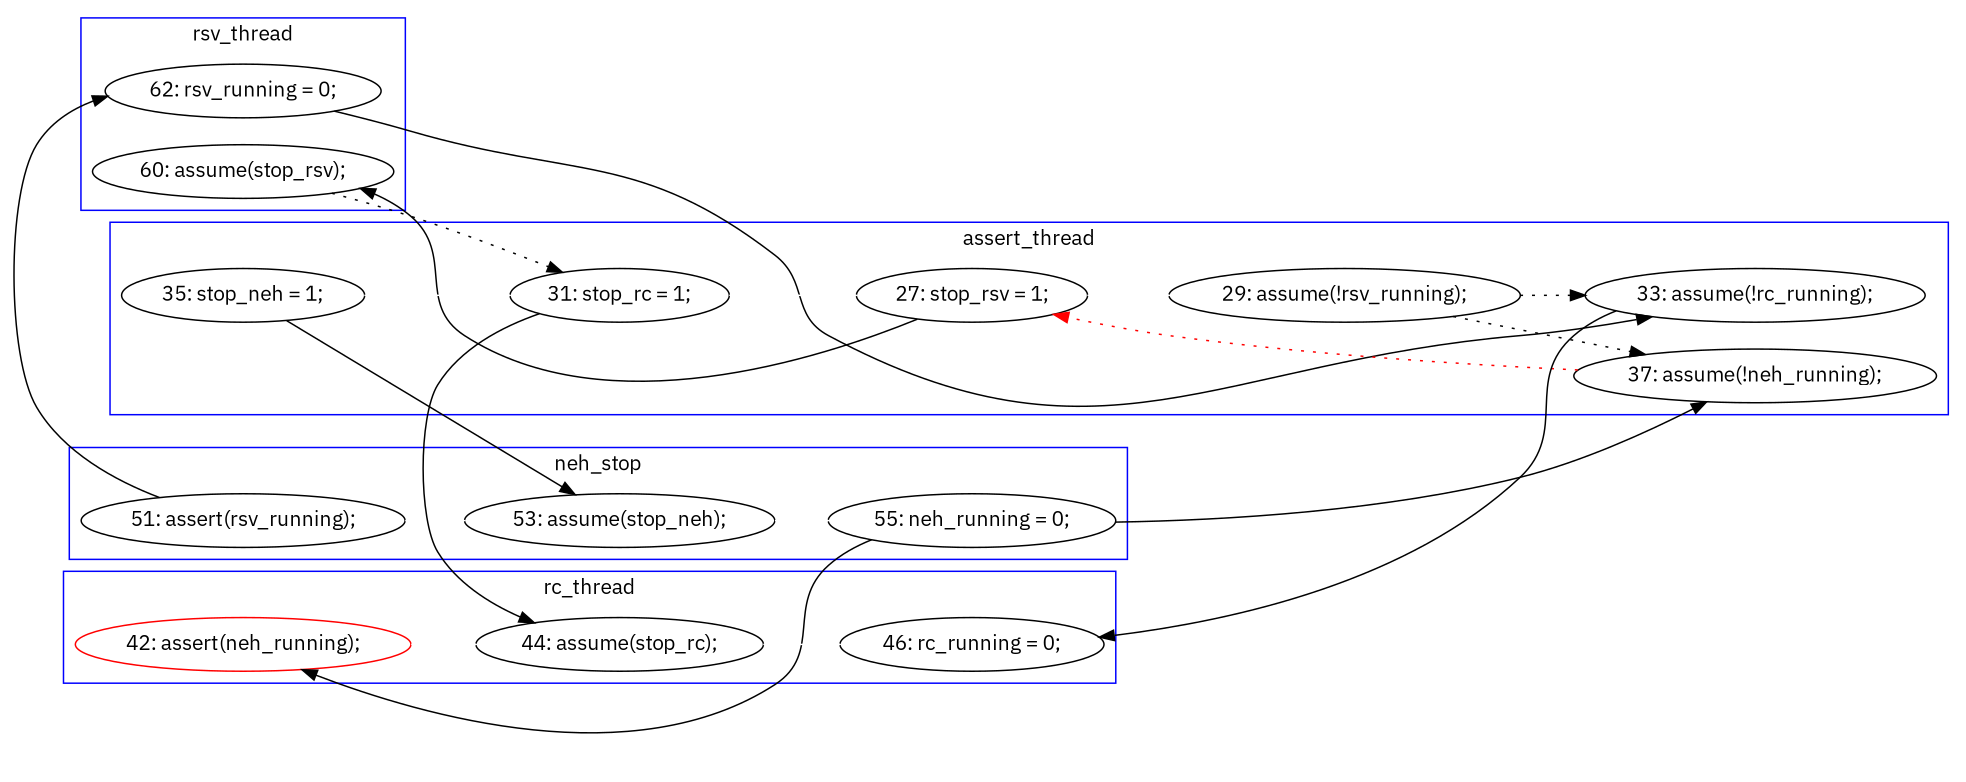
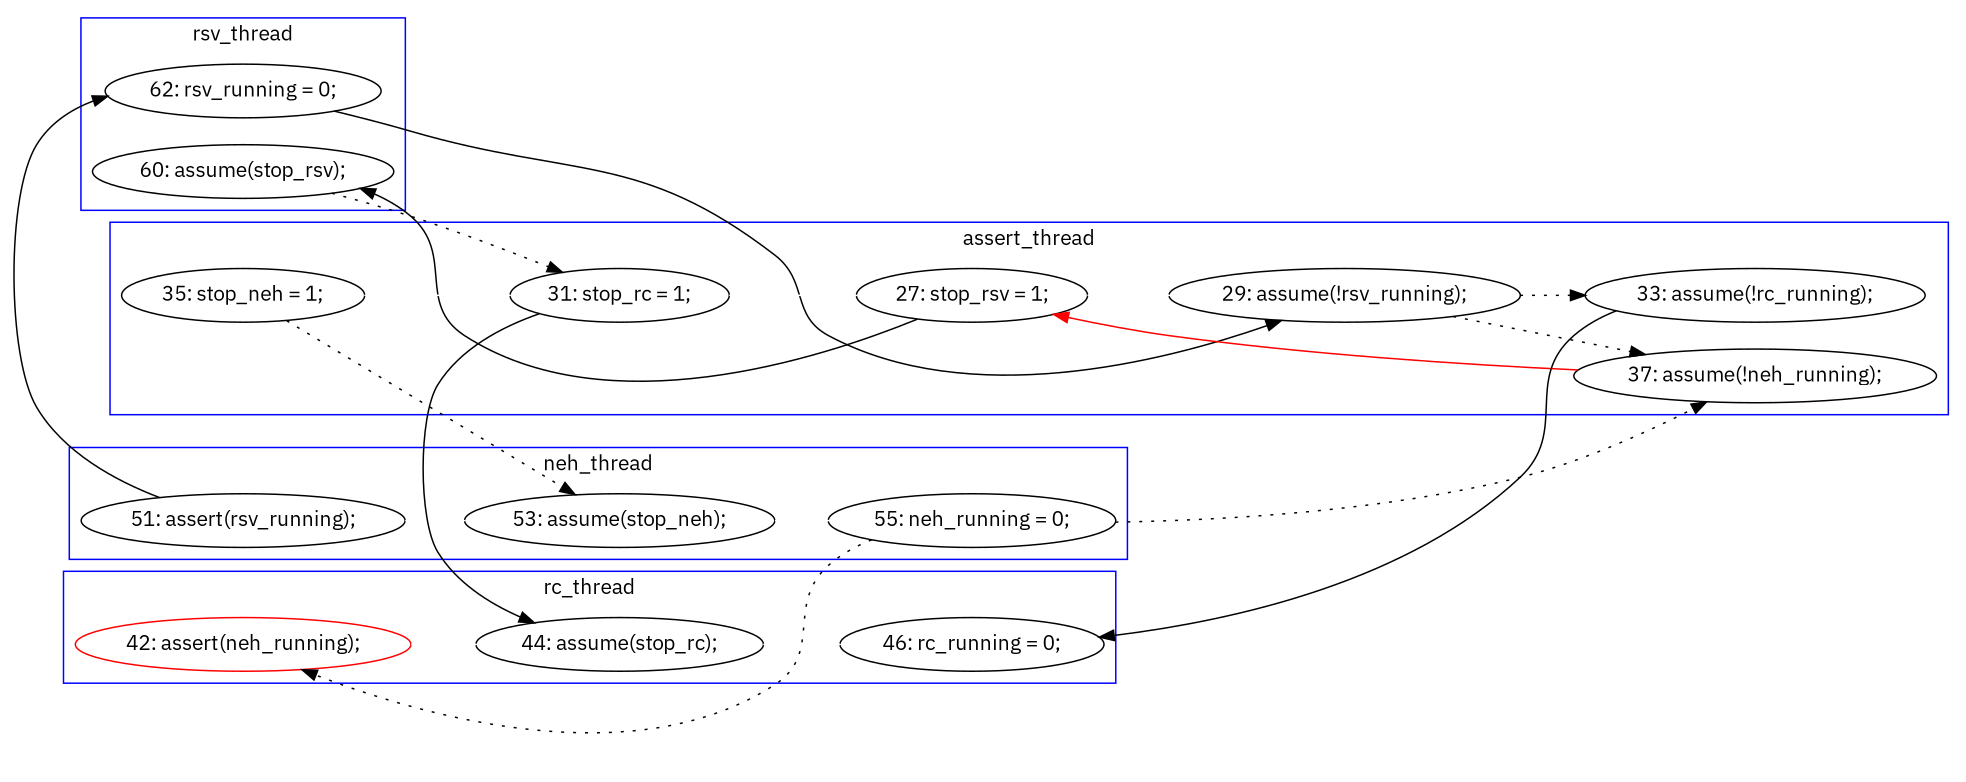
(1322, 353) -> (1322, 353)
(949, 385) -> (786, 266)
(418, 400) -> (418, 400)
(598, 465) -> (598, 465)
(1411, 499) -> (1411, 499)
(639, 729) -> (639, 729)
